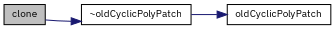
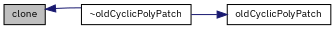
(58, 21) -> (68, 8)
